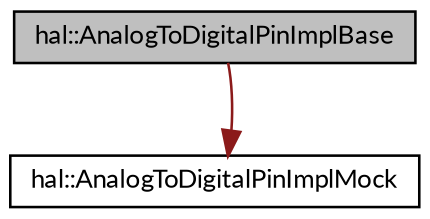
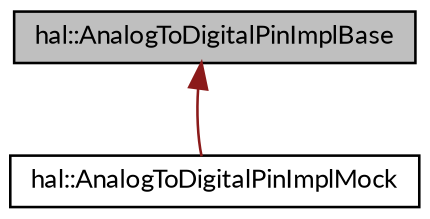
(232, 97) -> (198, 122)
